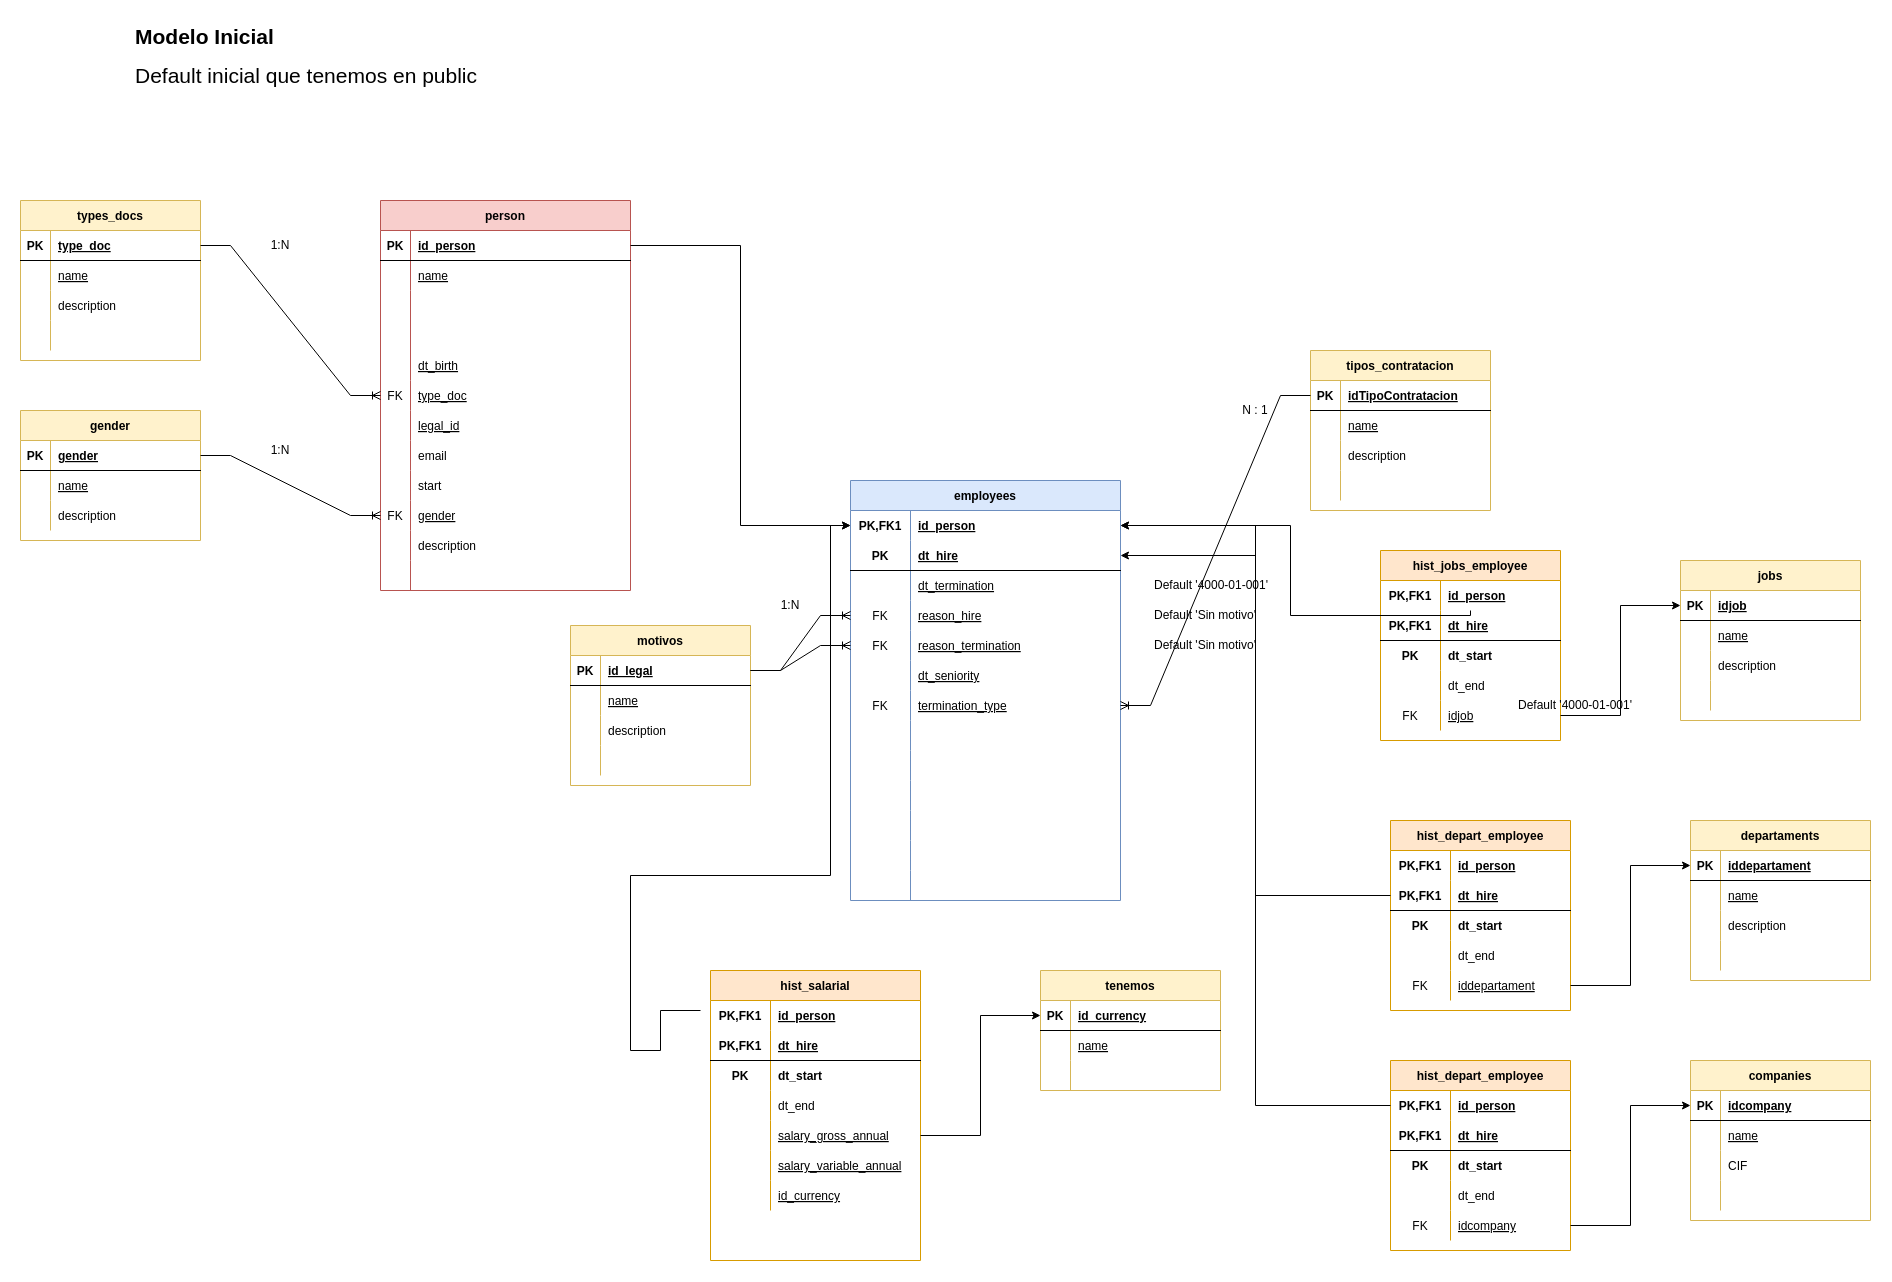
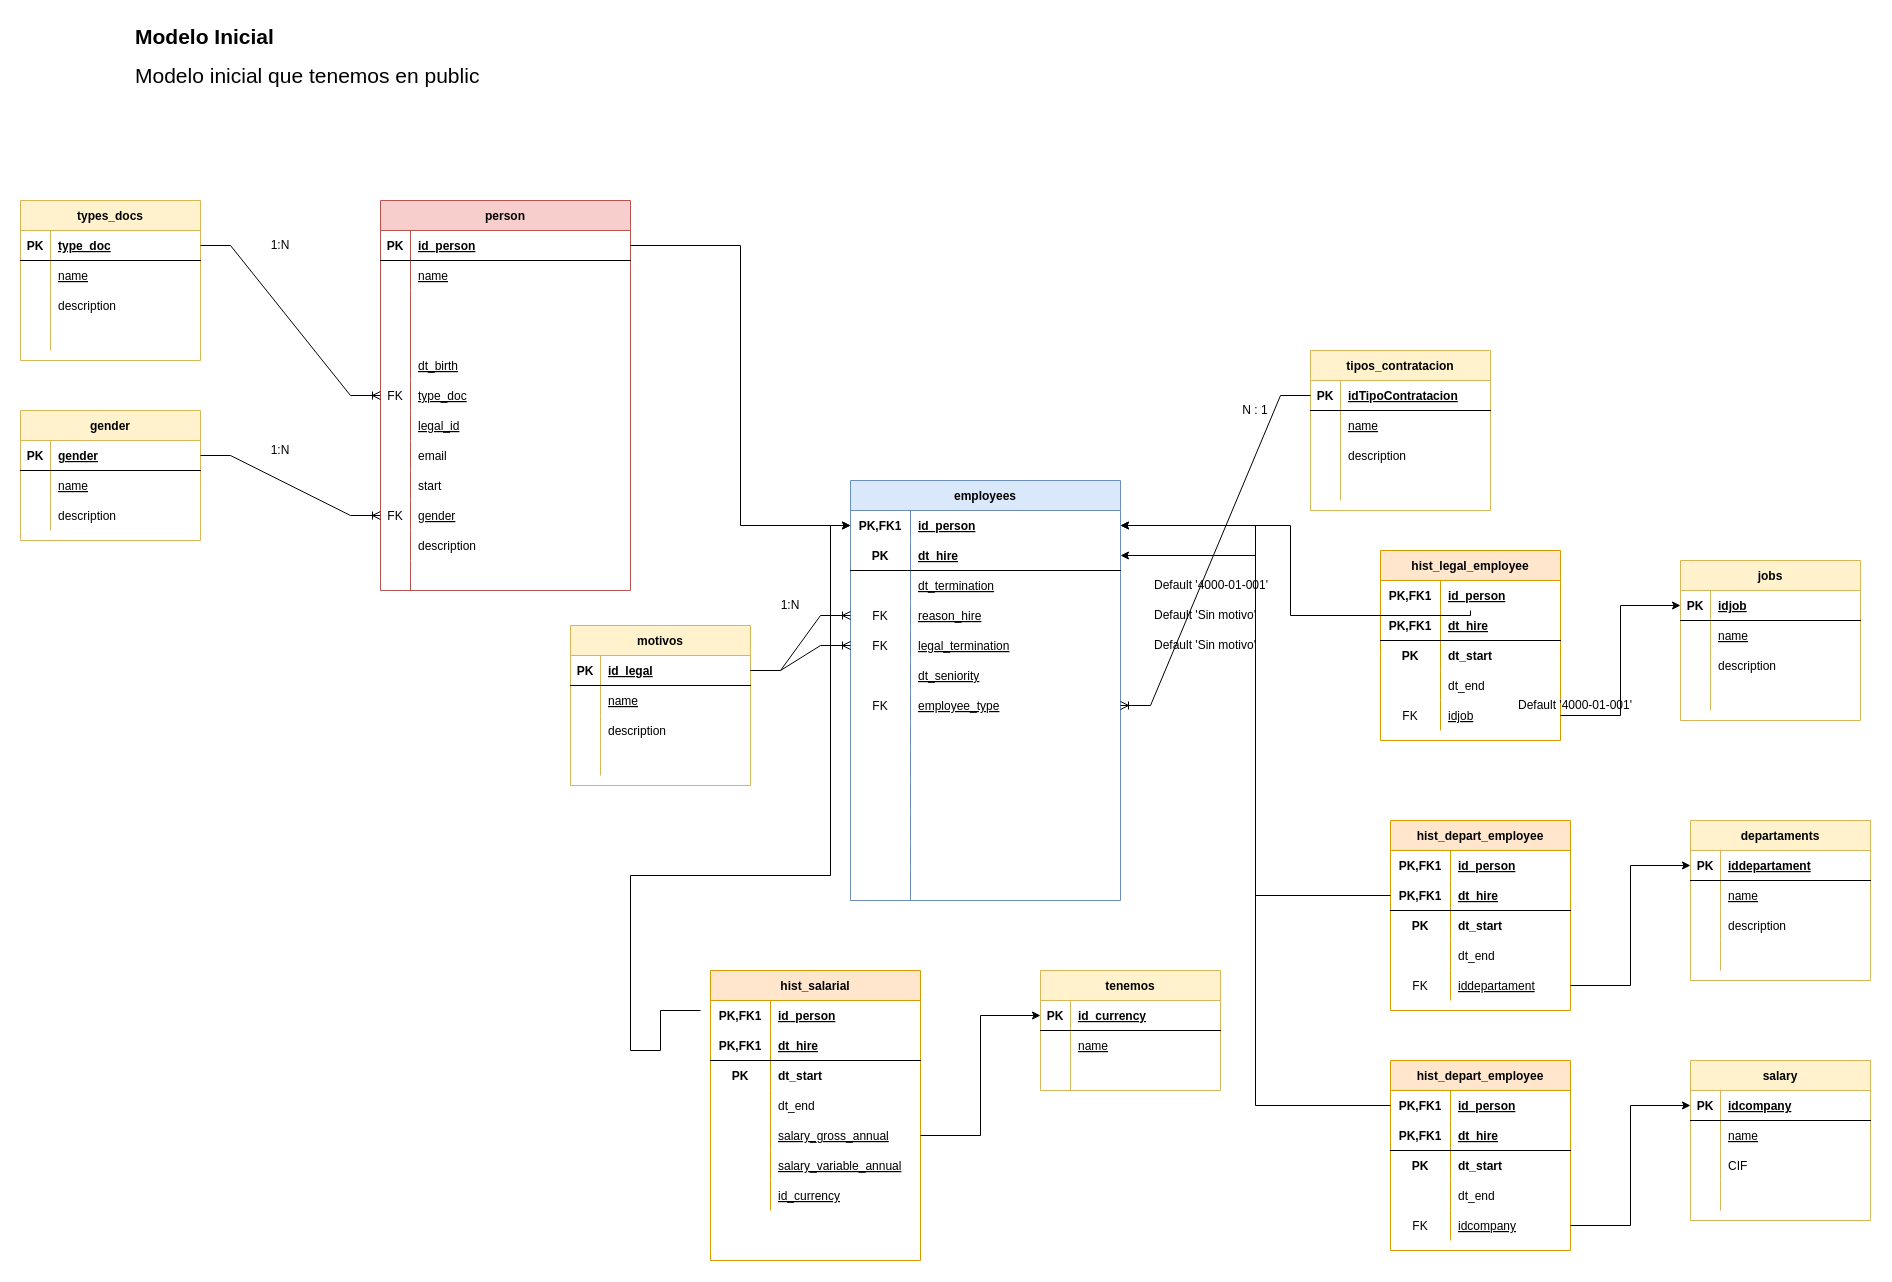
(320, 36) -> (314, 36)
(1470, 566) -> (1470, 566)
(975, 646) -> (969, 646)
(969, 706) -> (960, 706)
(1780, 1076) -> (1780, 1076)
